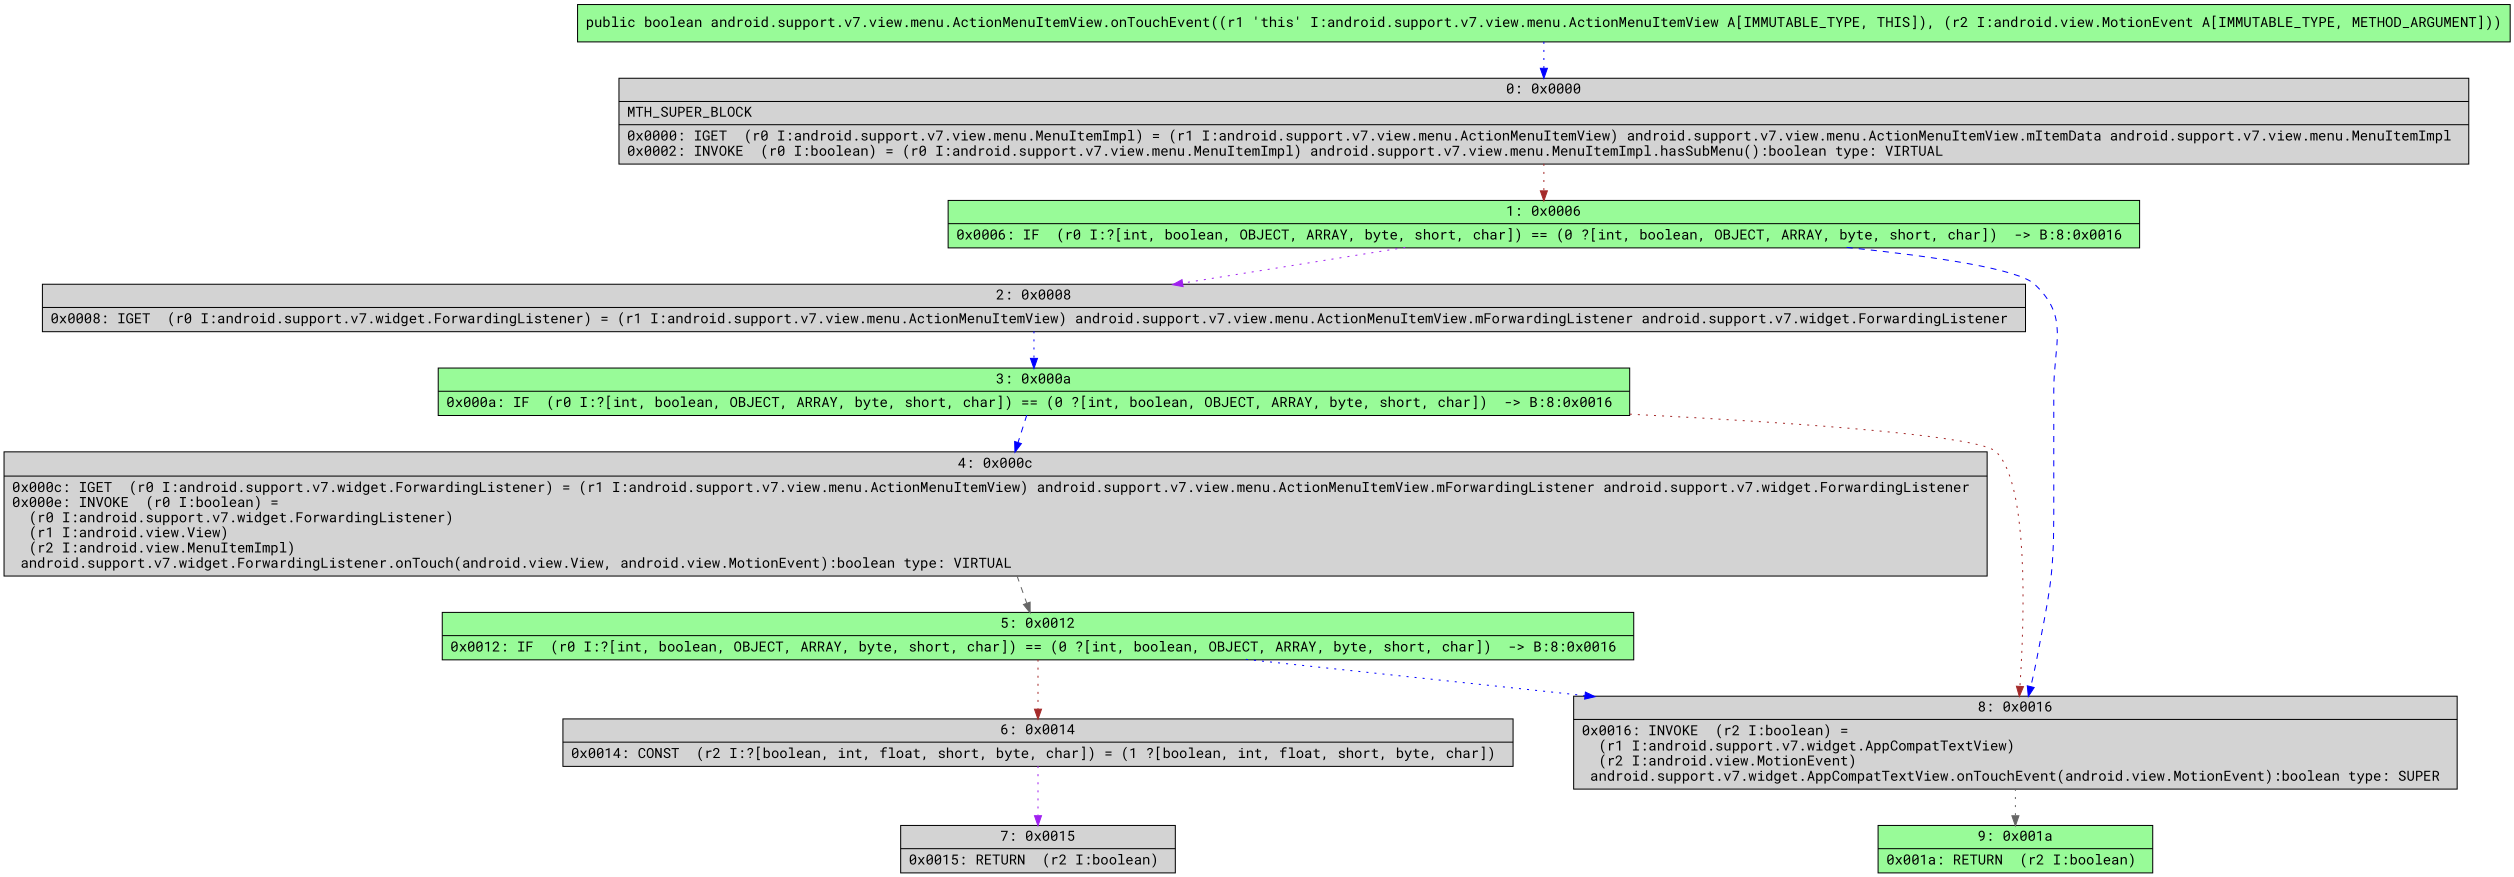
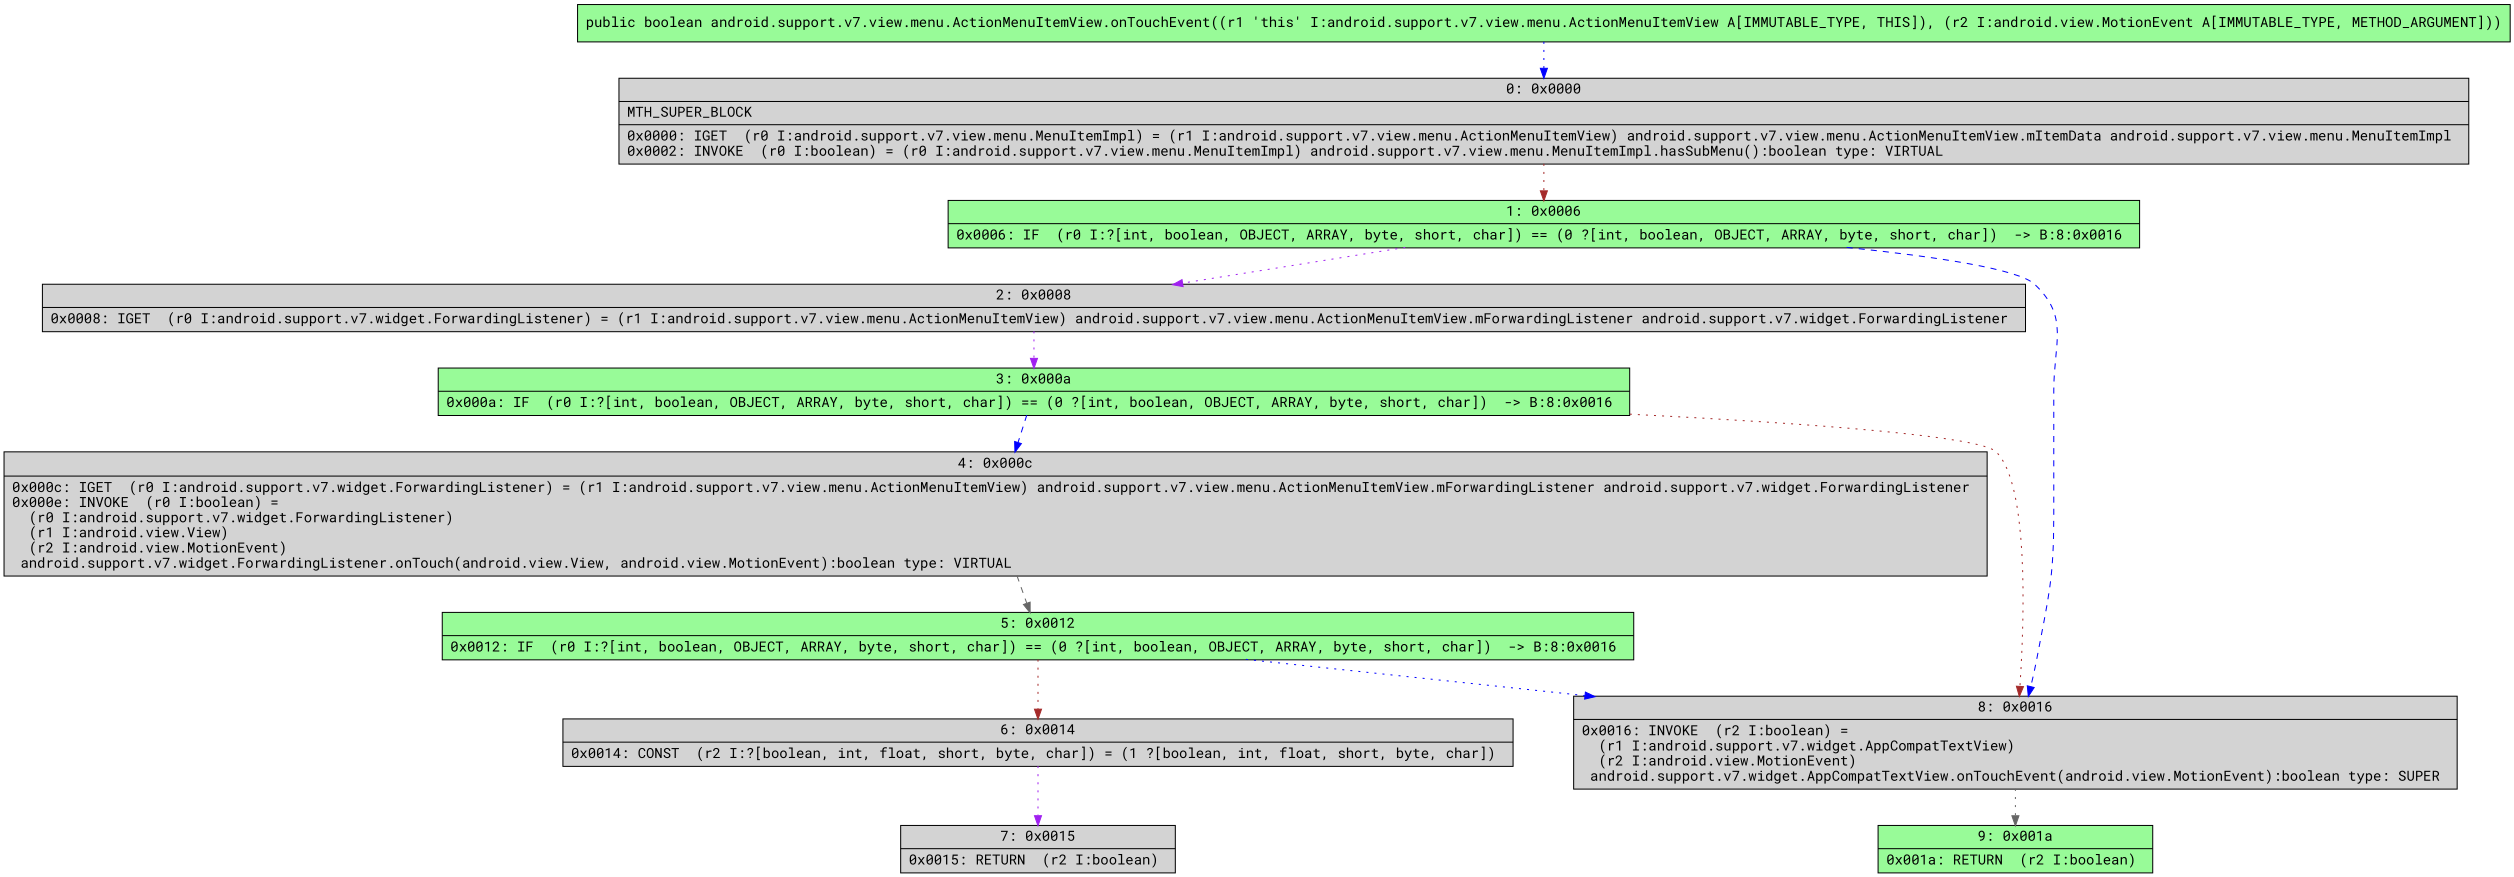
(1034, 345) -> (1034, 345)
(154, 548) -> (150, 548)
